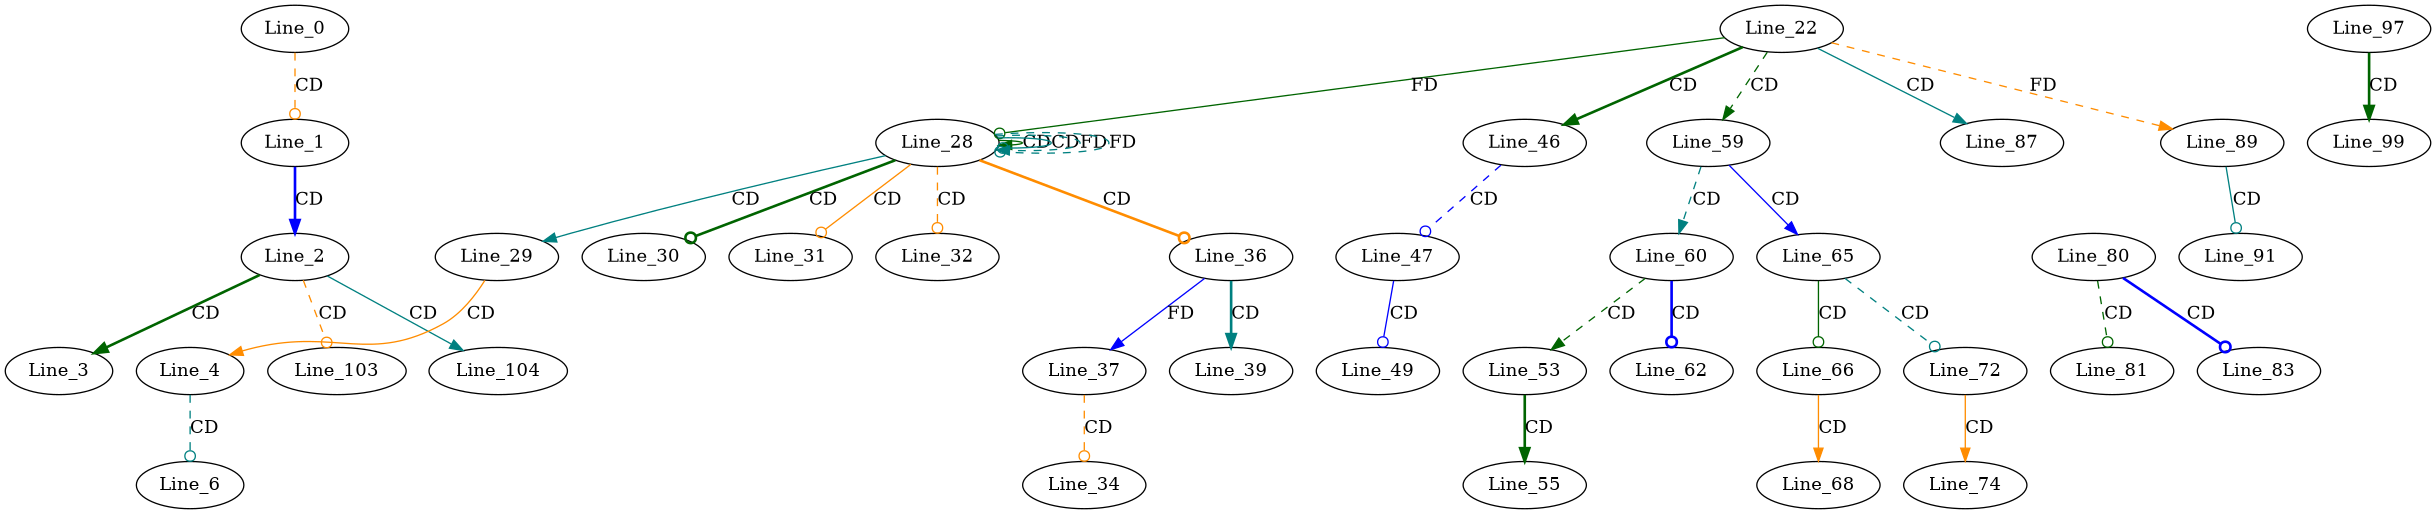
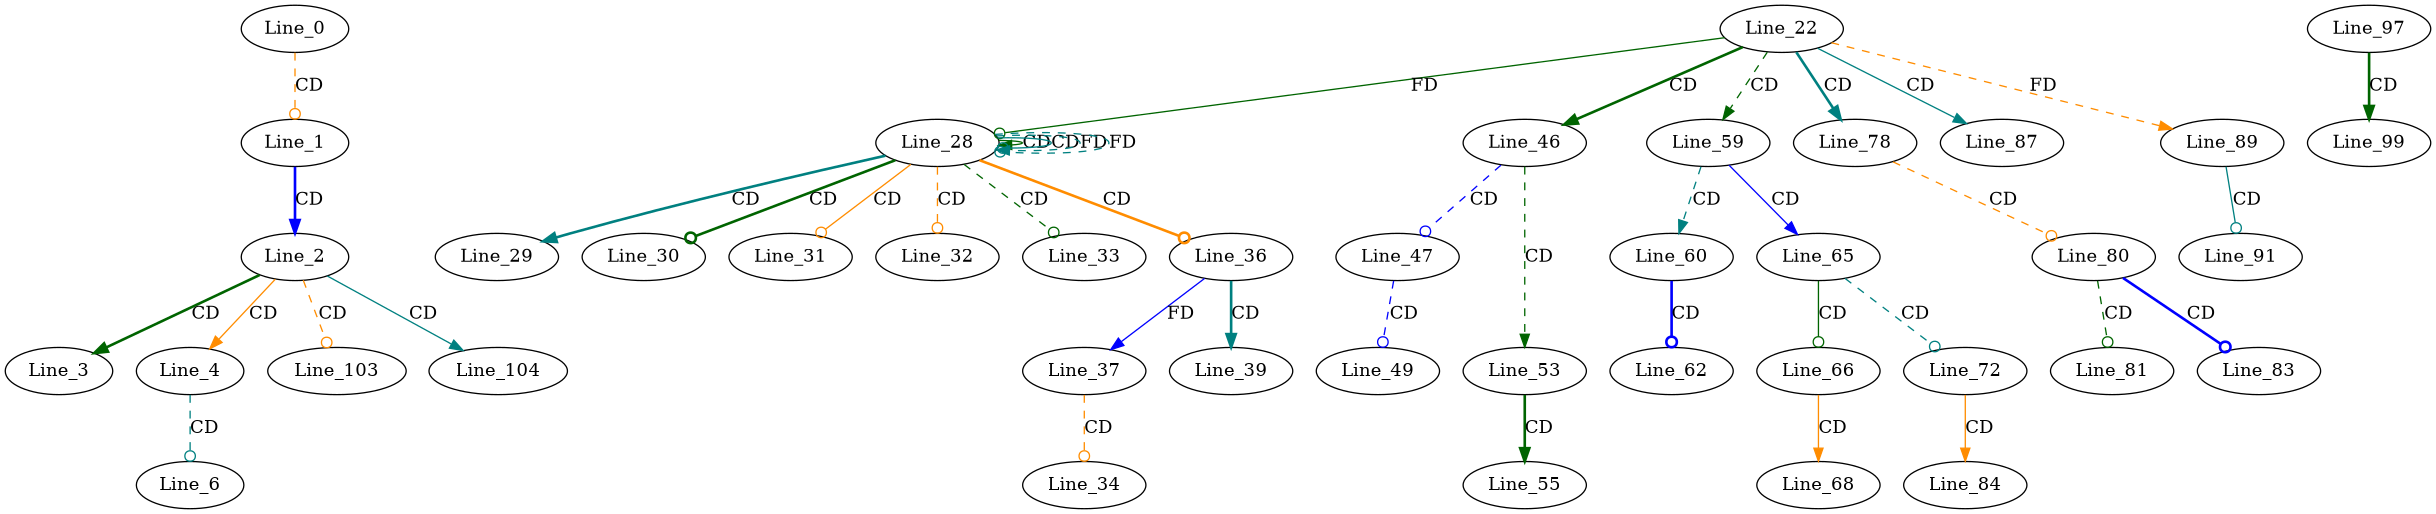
none -> (1855, 143)
(720, 194) -> (720, 194)
none -> (1084, 257)
(1389, 309) -> (1389, 309)
(1603, 310) -> (1525, 250)
(374, 344) -> (247, 309)
(1965, 485) -> (1965, 485)
